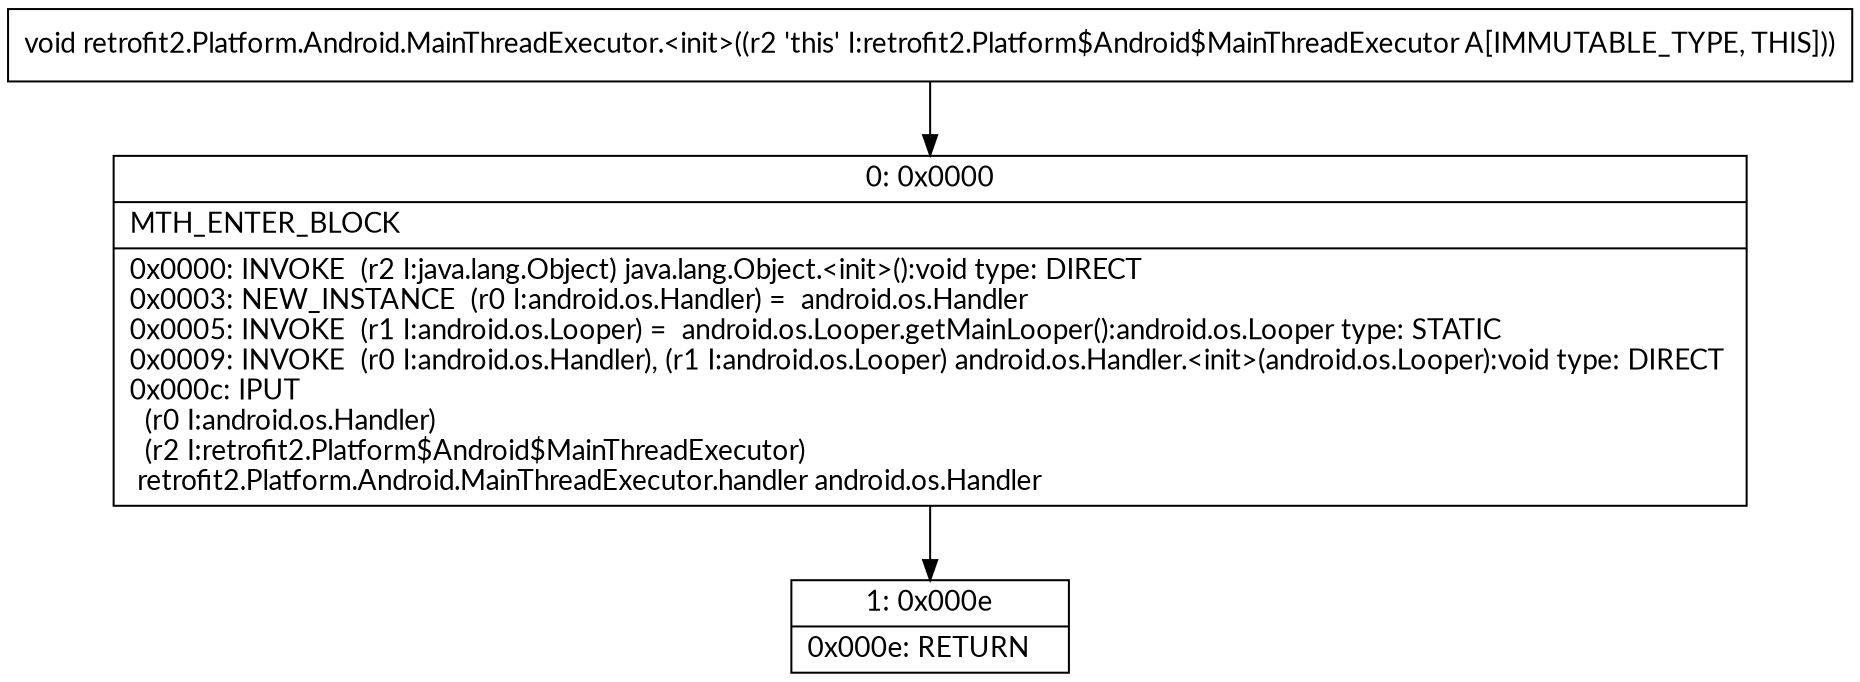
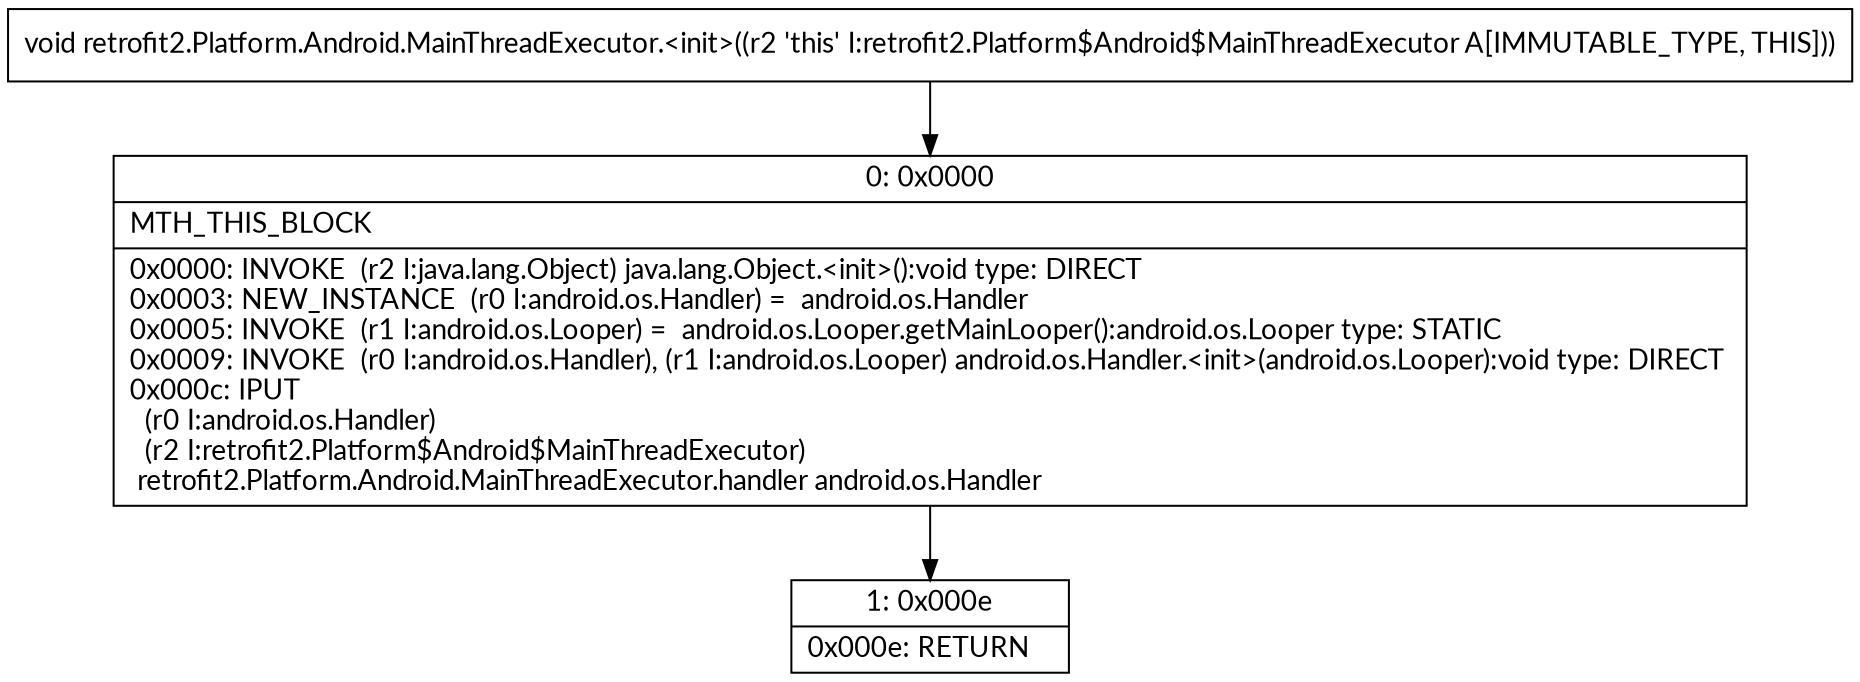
(265, 224) -> (251, 224)
